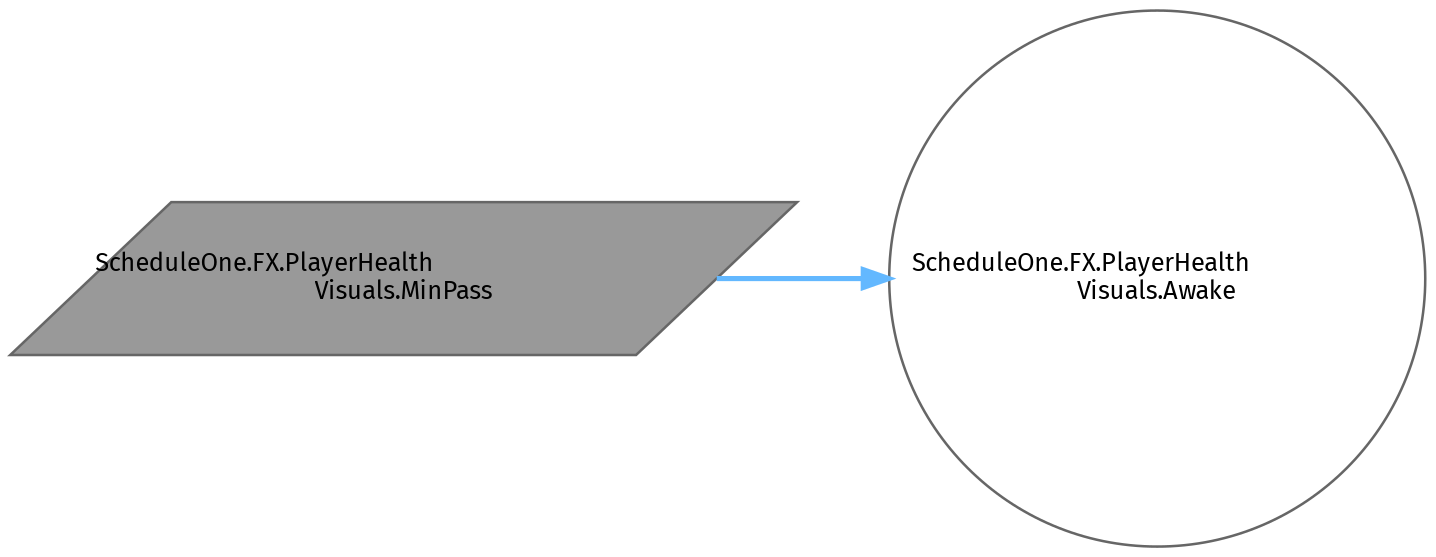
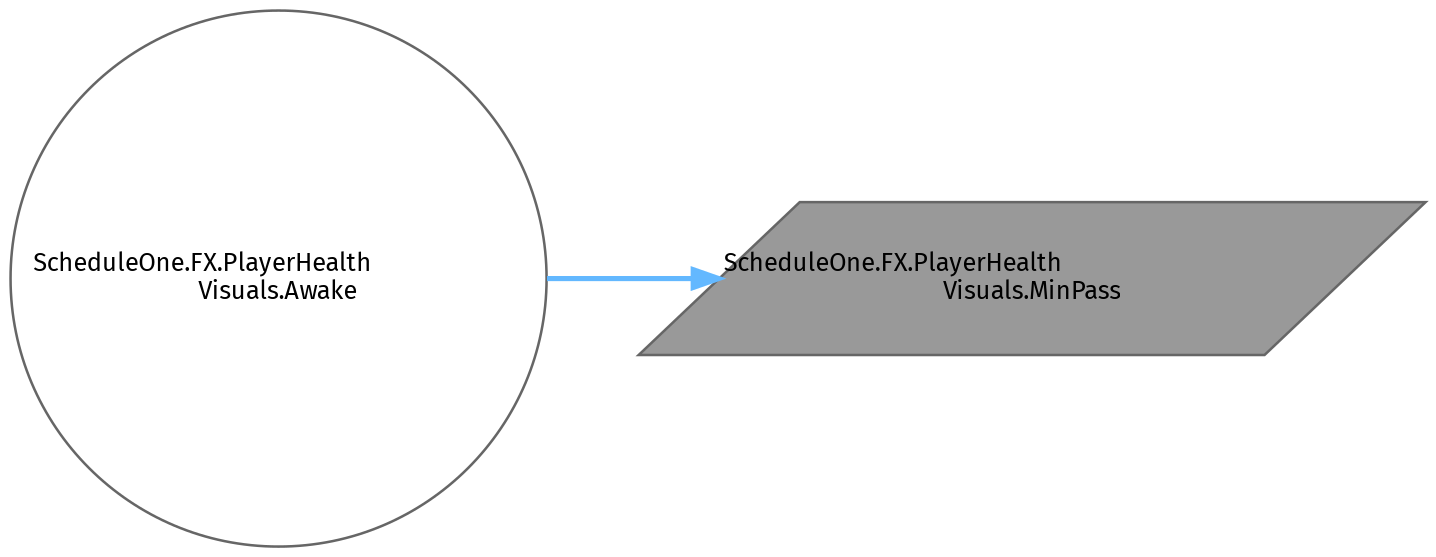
(790, 279) -> (620, 279)
